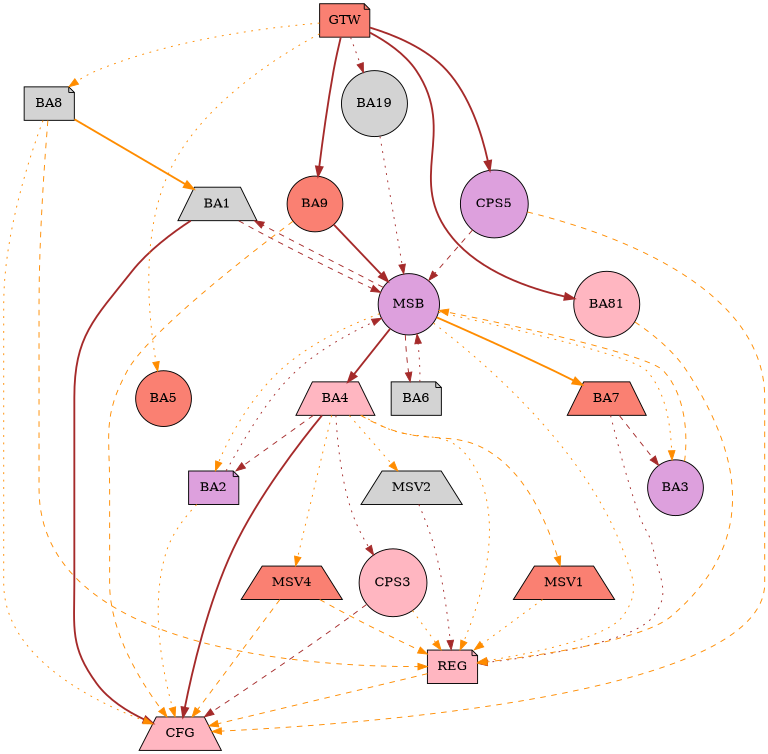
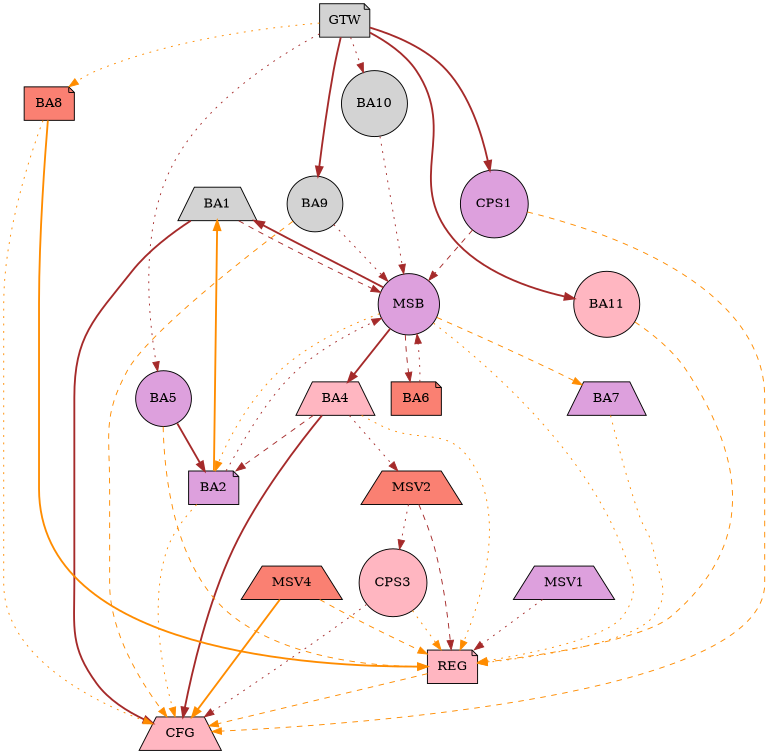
(345, 20) -> (345, 20)
(49, 104) -> (49, 104)
(374, 104) -> (374, 104)
(130, 152) -> (216, 350)
(173, 166) -> (173, 166)
(315, 204) -> (315, 204)
(494, 204) -> (494, 204)
(357, 249) -> (357, 249)
(323, 256) -> (323, 256)
(607, 304) -> (607, 304)
(505, 348) -> (505, 348)
(164, 399) -> (164, 399)
(416, 399) -> (416, 399)
(607, 399) -> (607, 399)
(370, 440) -> (370, 440)
none -> (189, 443)
(486, 450) -> none
(344, 483) -> (405, 522)
(315, 486) -> none
(412, 488) -> (412, 488)
(676, 488) -> none
(49, 533) -> (49, 533)
(440, 571) -> (440, 571)
(564, 583) -> (564, 583)
(662, 600) -> (662, 600)
none -> (228, 612)
(512, 622) -> (512, 622)
(298, 654) -> (282, 664)
(237, 657) -> (237, 657)
